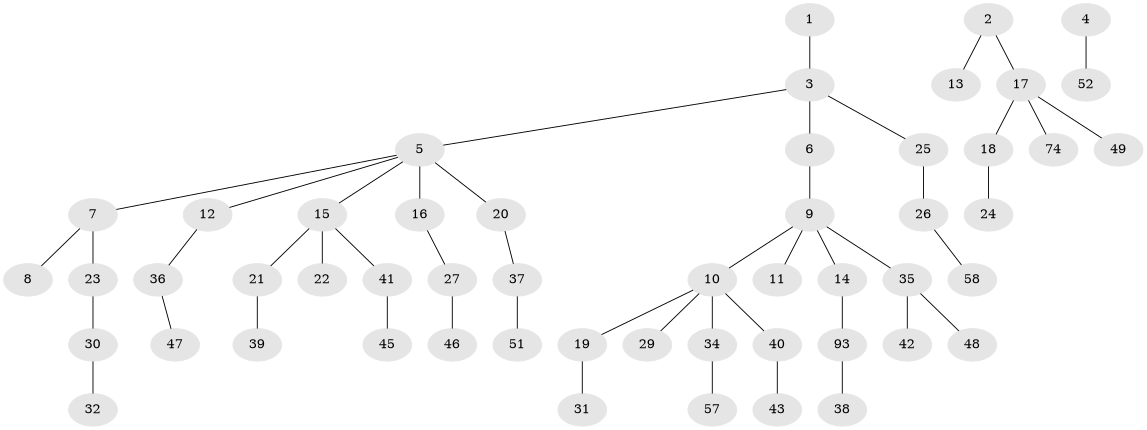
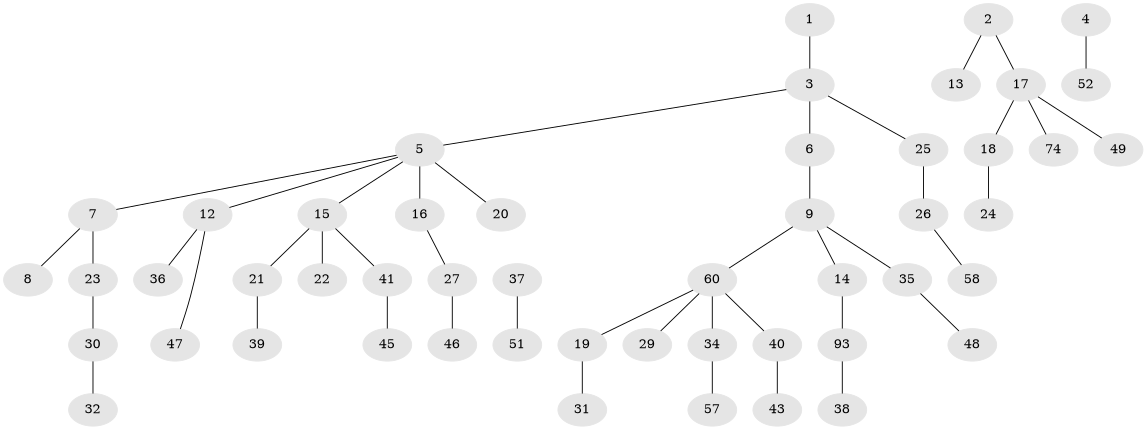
(509, 247) -> none
(712, 280) -> (712, 280)
(777, 280) -> none
(167, 312) -> (194, 281)
(907, 345) -> none
